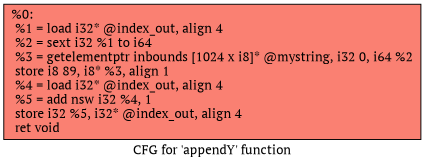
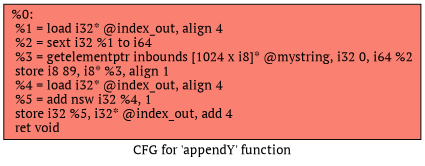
(127, 114) -> (122, 114)
